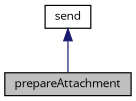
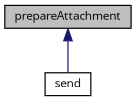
(68, 57) -> (68, 57)
